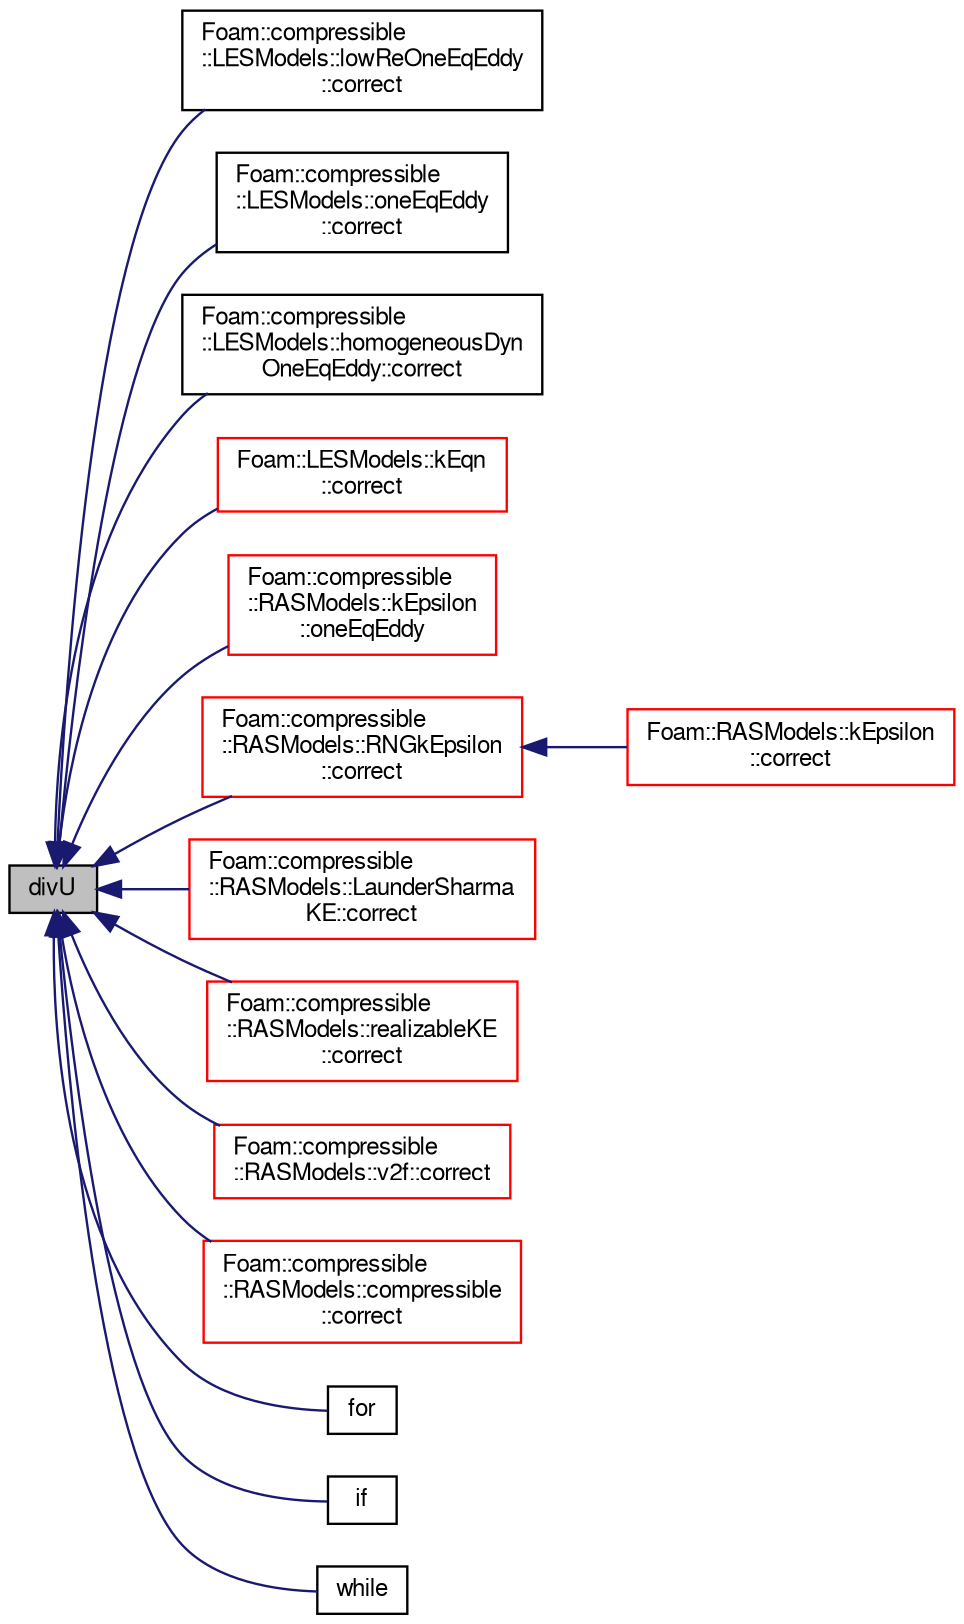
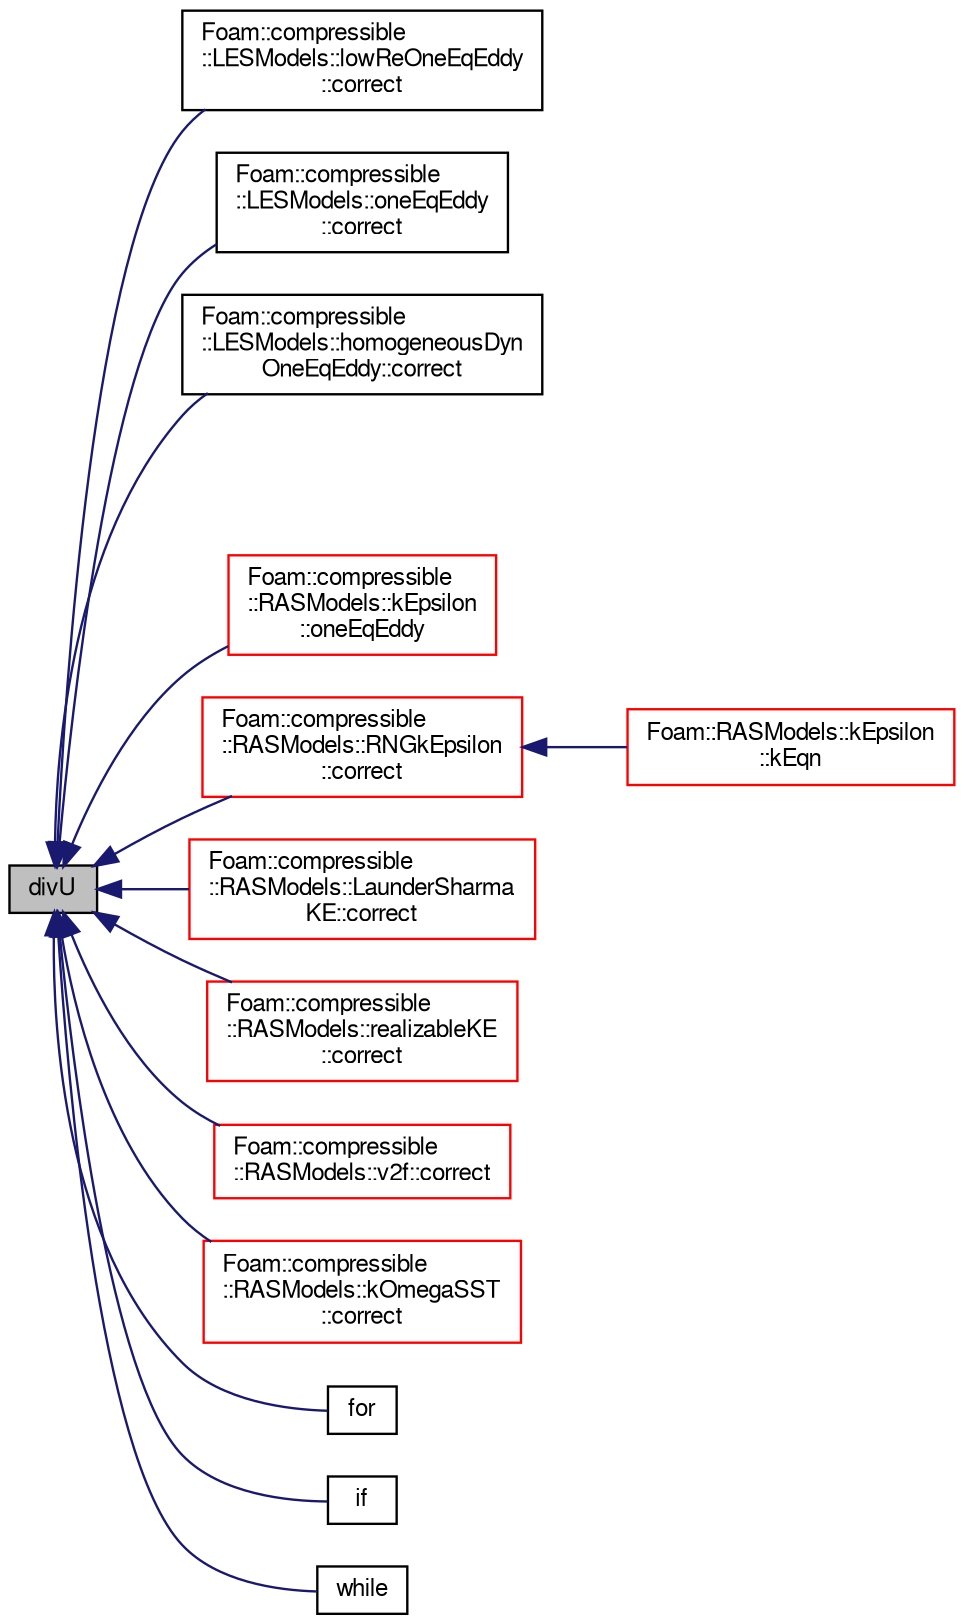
(362, 475) -> none
(791, 747) -> (791, 747)
(362, 1292) -> (362, 1292)
